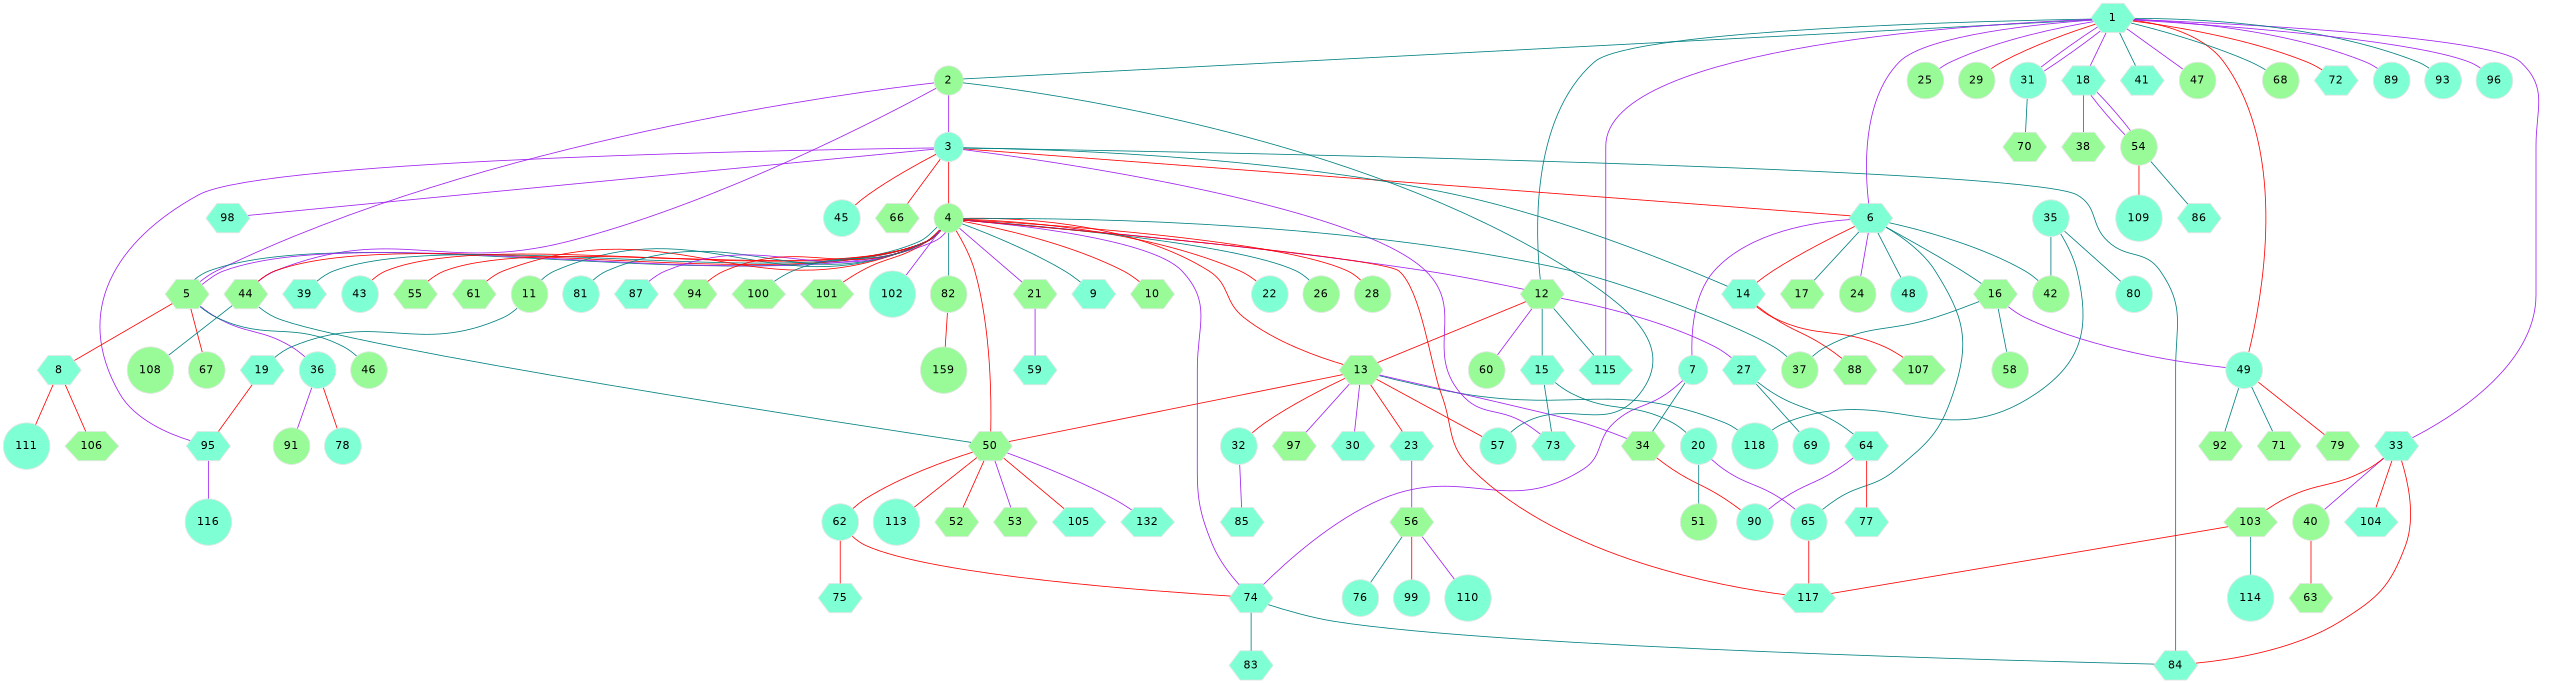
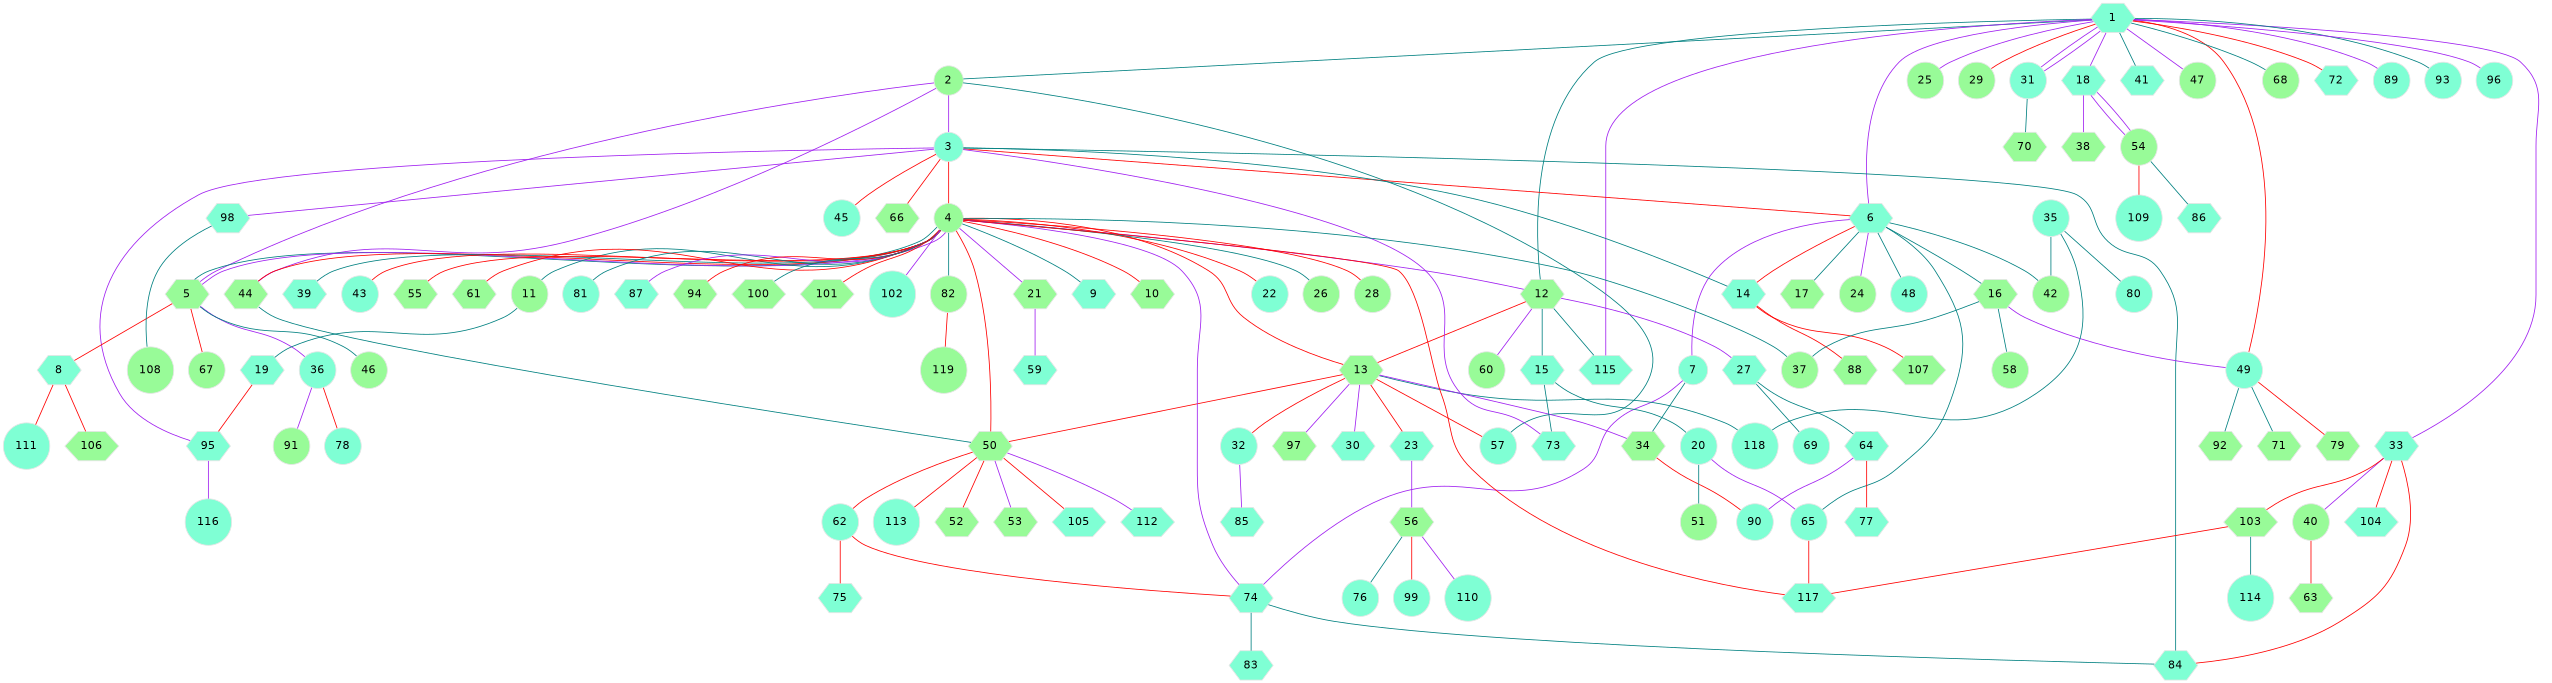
(202, 329) -> (156, 274)
(944, 370) -> (944, 370)
(1148, 522) -> (1148, 522)
